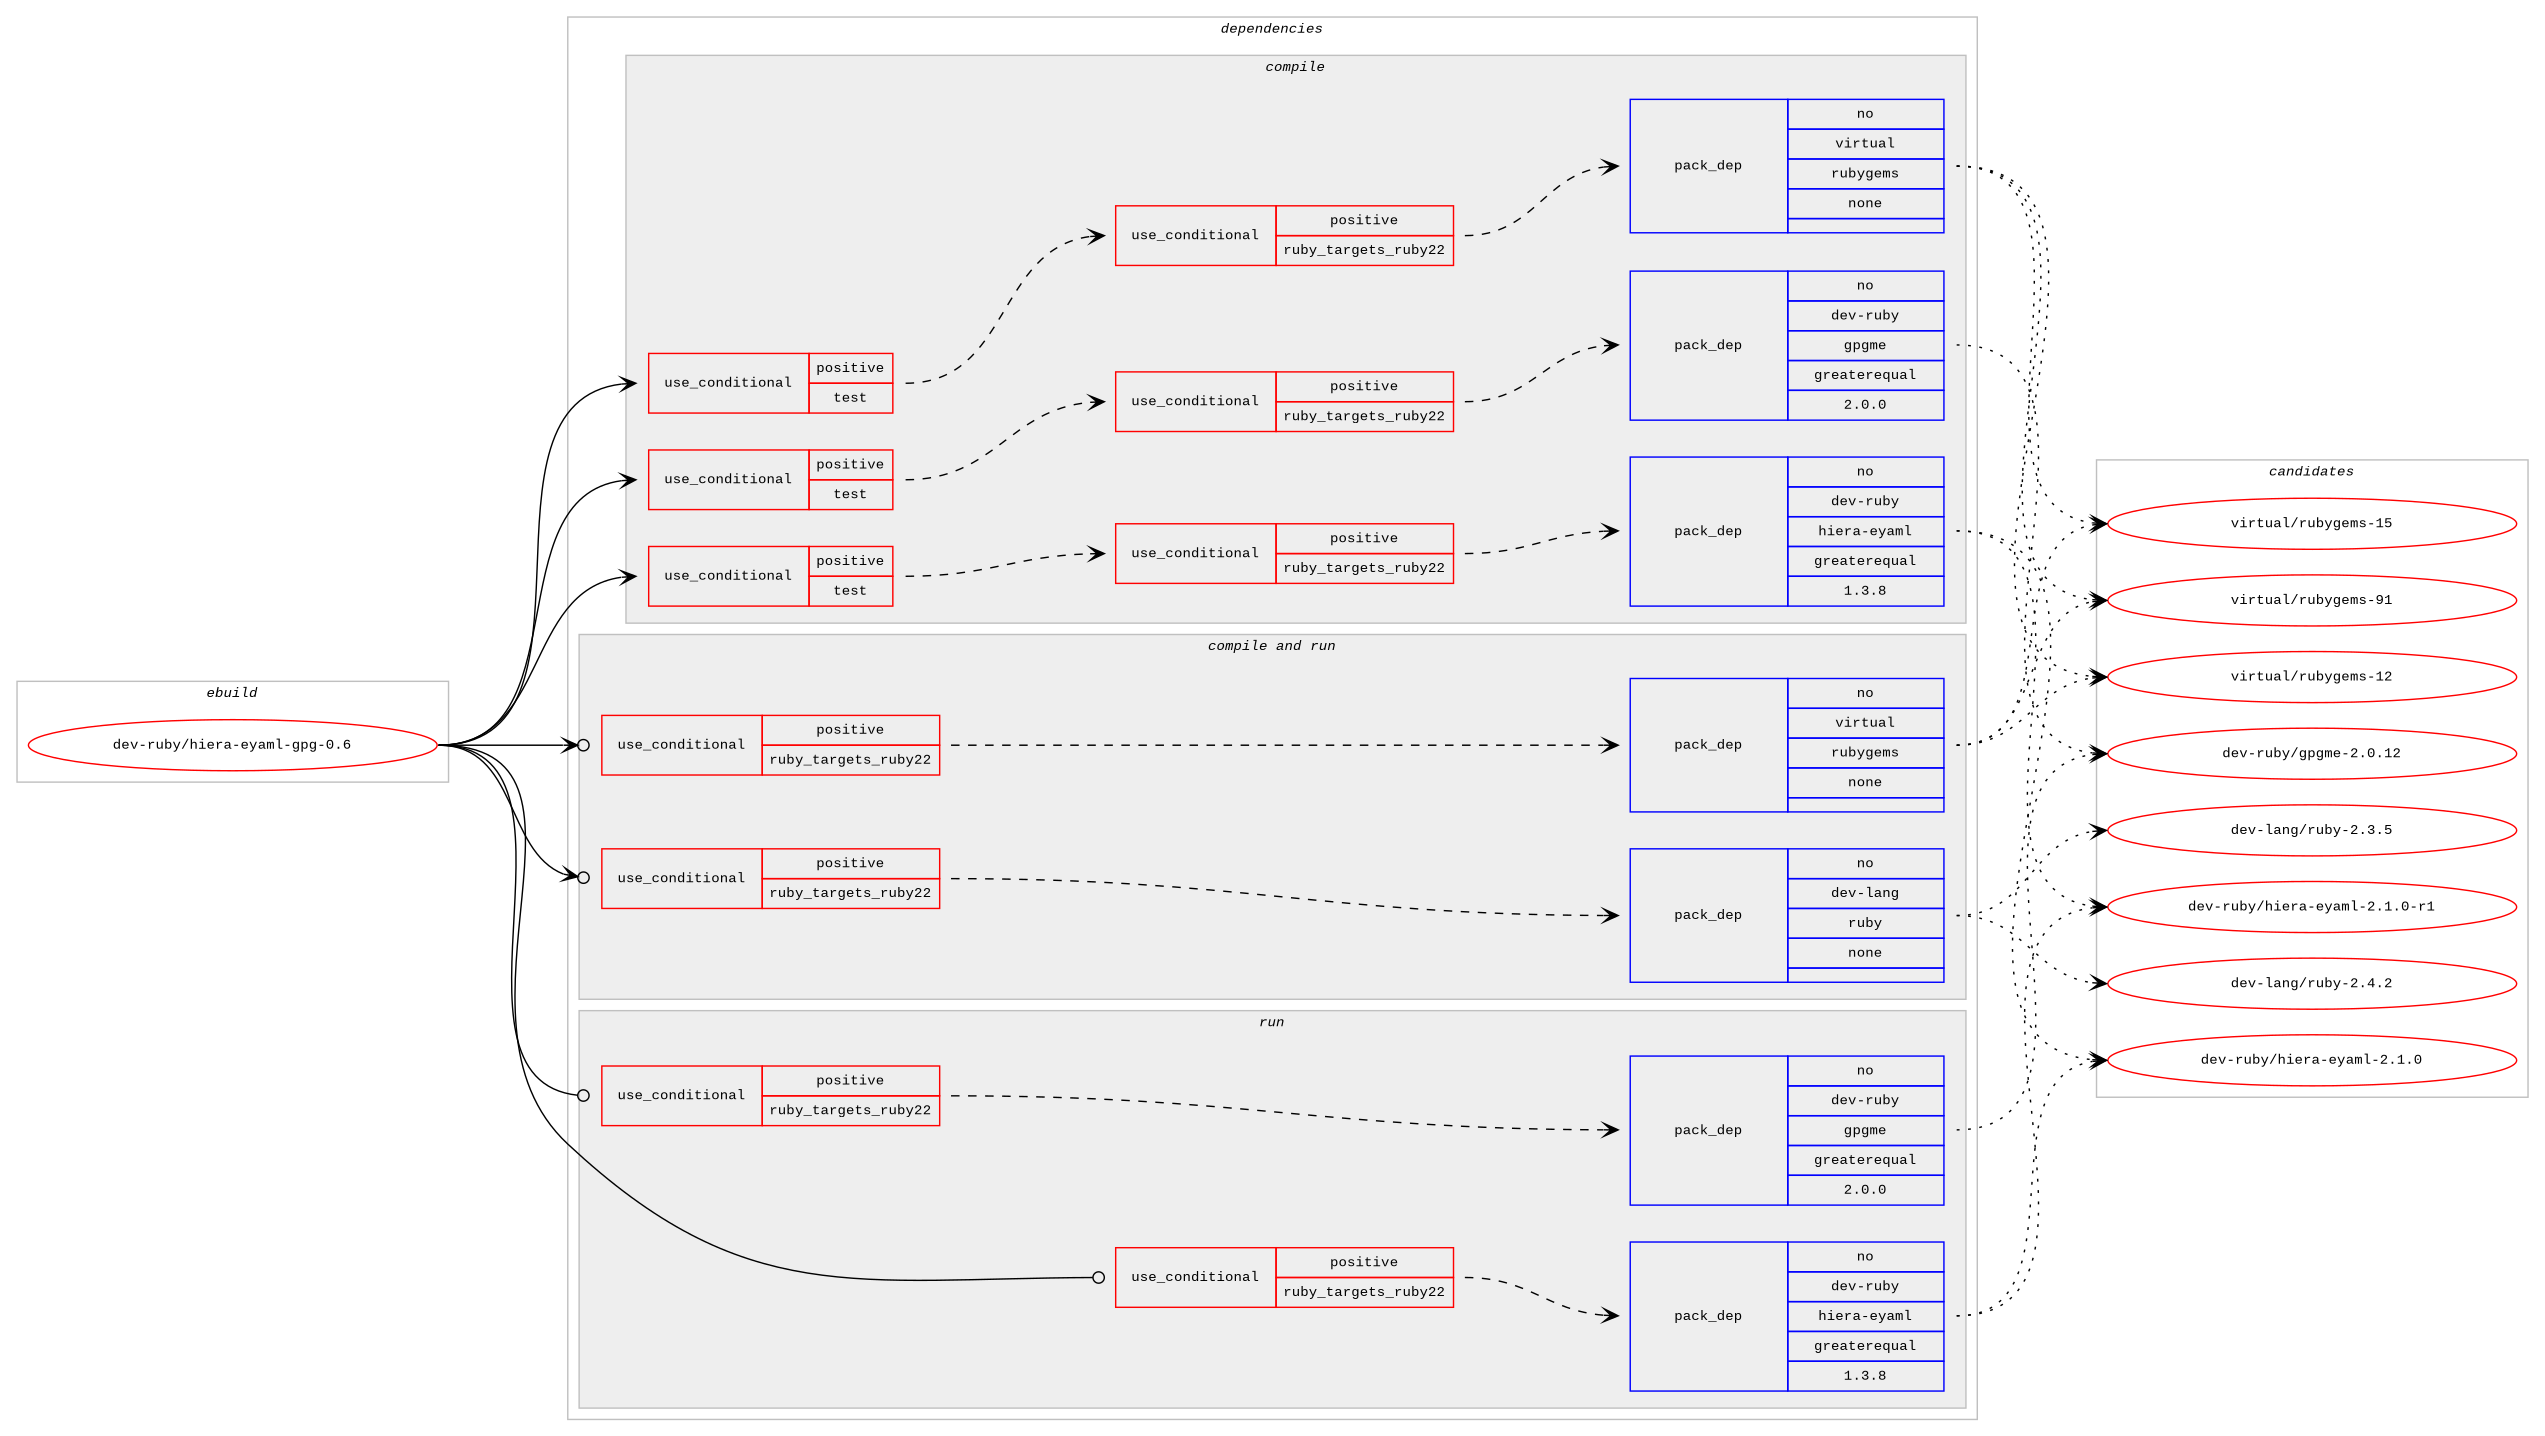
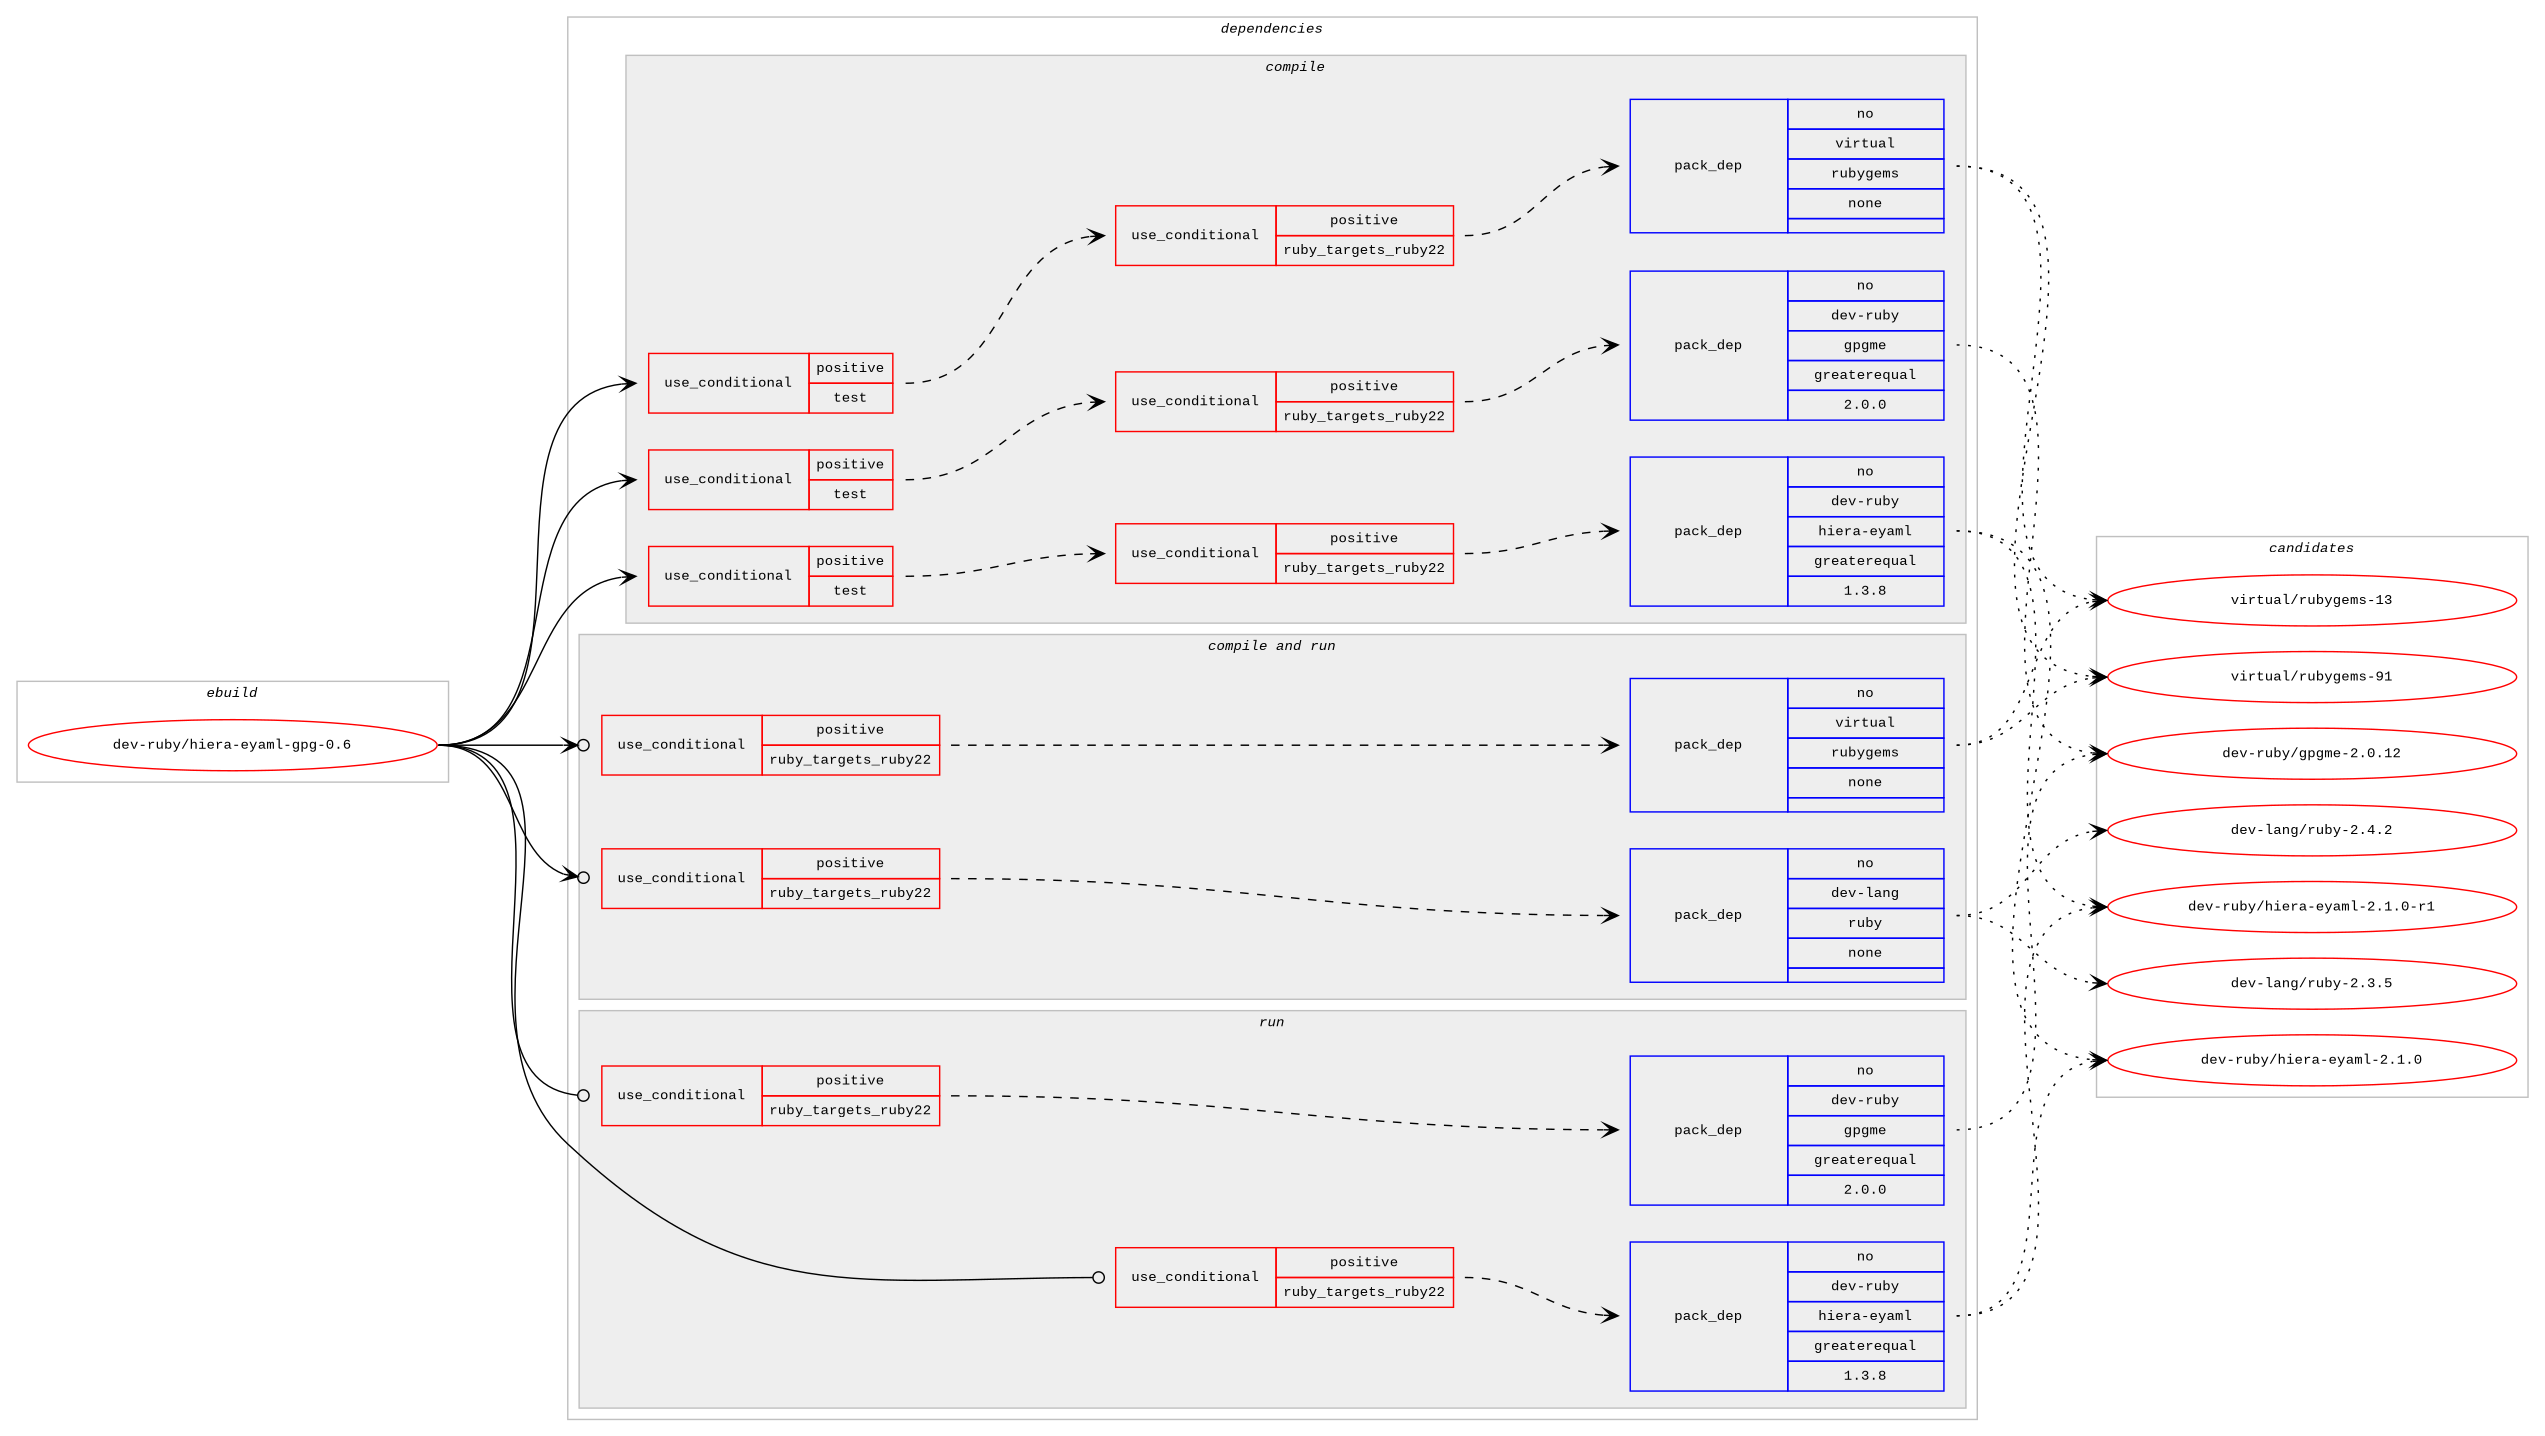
(2312, 524) -> (2312, 600)
(2312, 677) -> none
